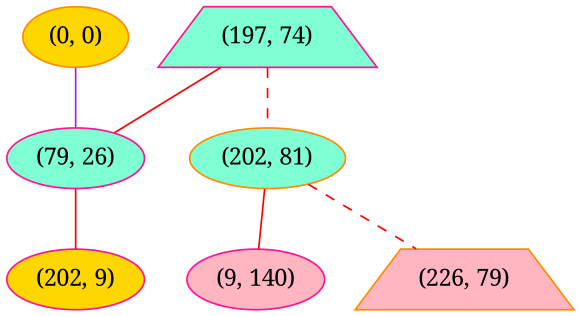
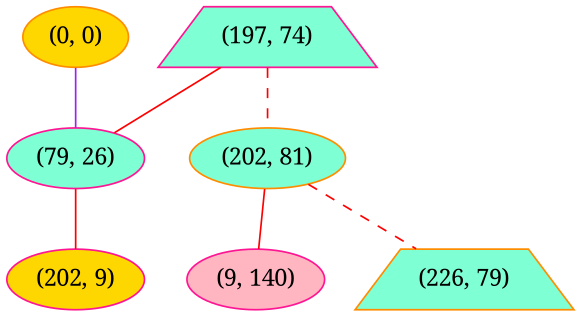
(465, 279) -> (465, 279)
